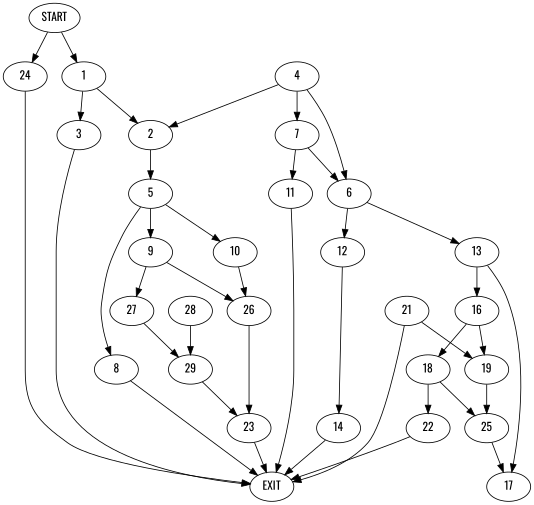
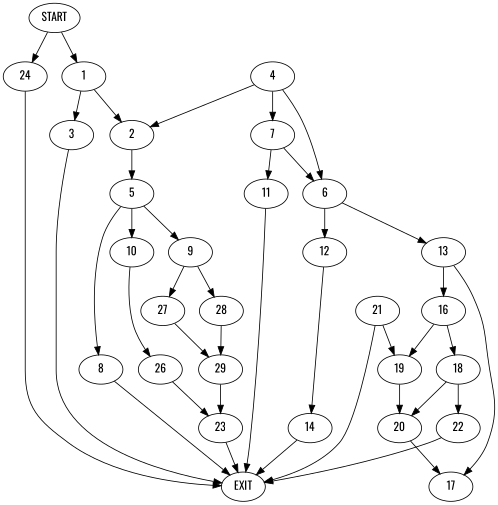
(196, 280) -> (204, 278)
(487, 428) -> (400, 428)
